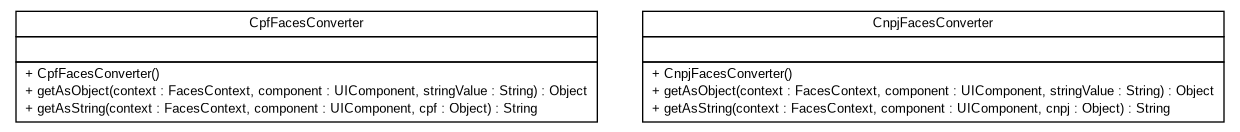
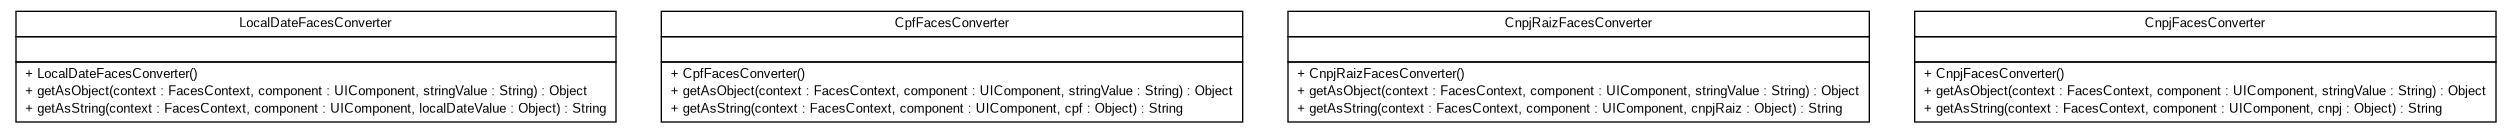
none -> (316, 66)
none -> (1579, 66)
